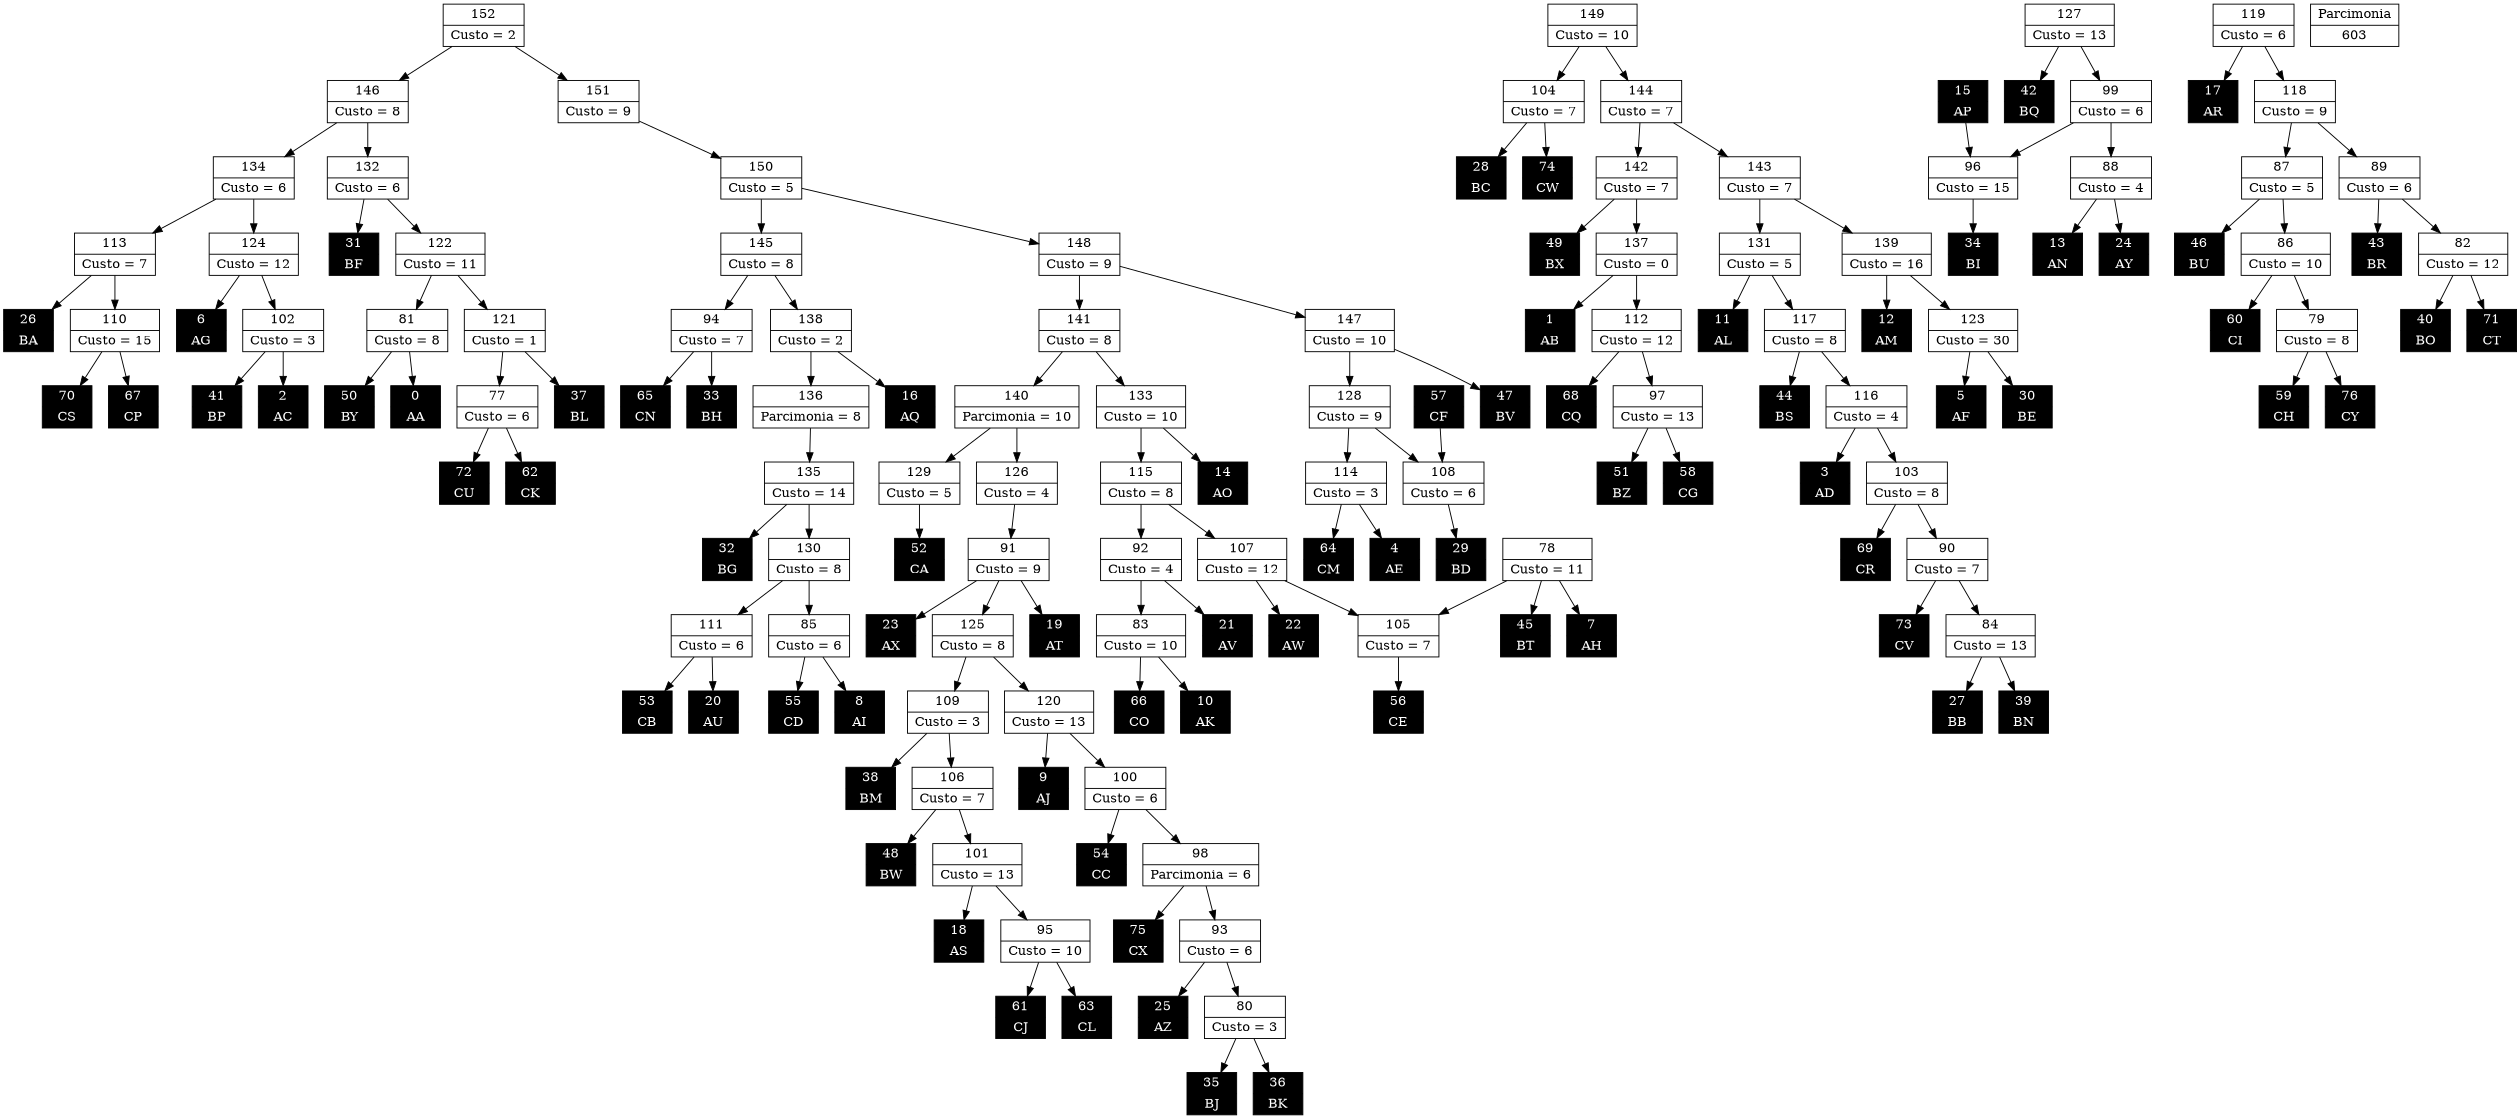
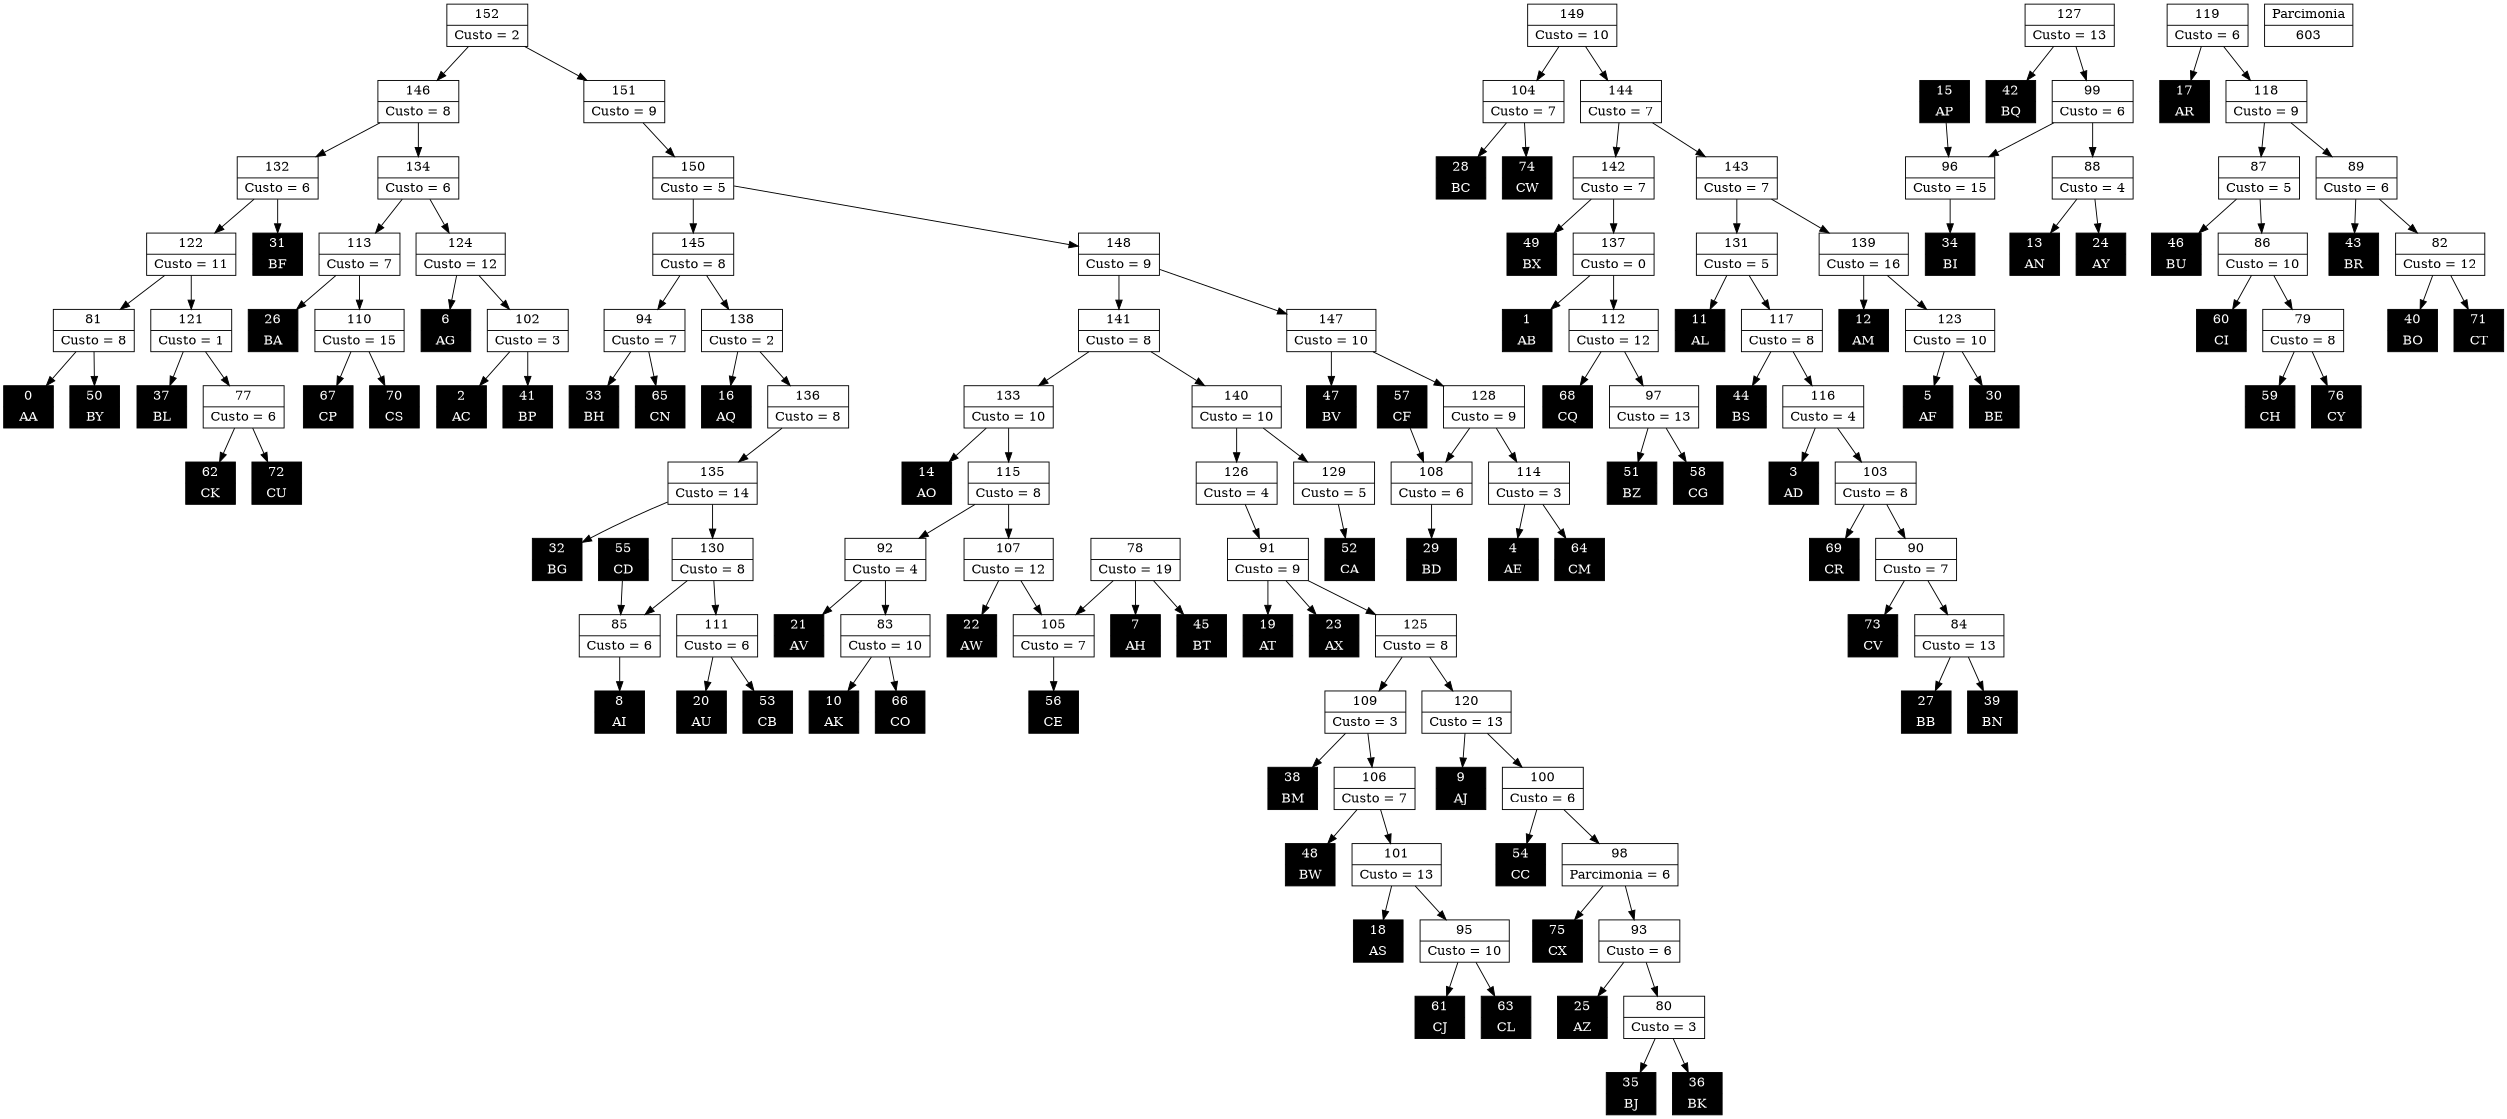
(1973, 341) -> (1950, 341)
(811, 417) -> (808, 417)
(1017, 417) -> (1237, 417)
(1547, 570) -> (1136, 570)
(802, 669) -> (622, 593)
